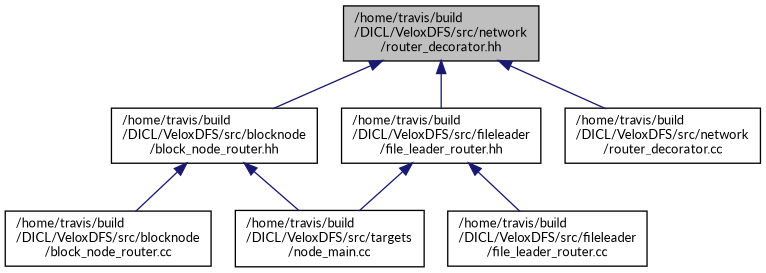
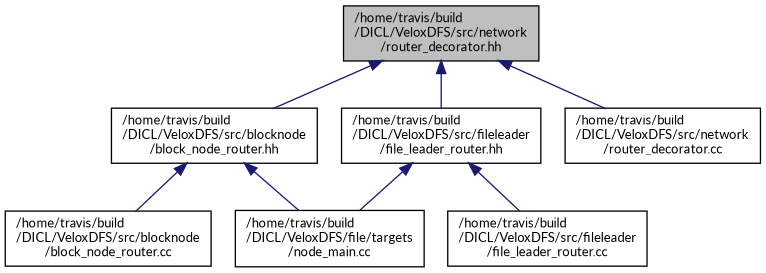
(330, 239) -> (330, 239)
